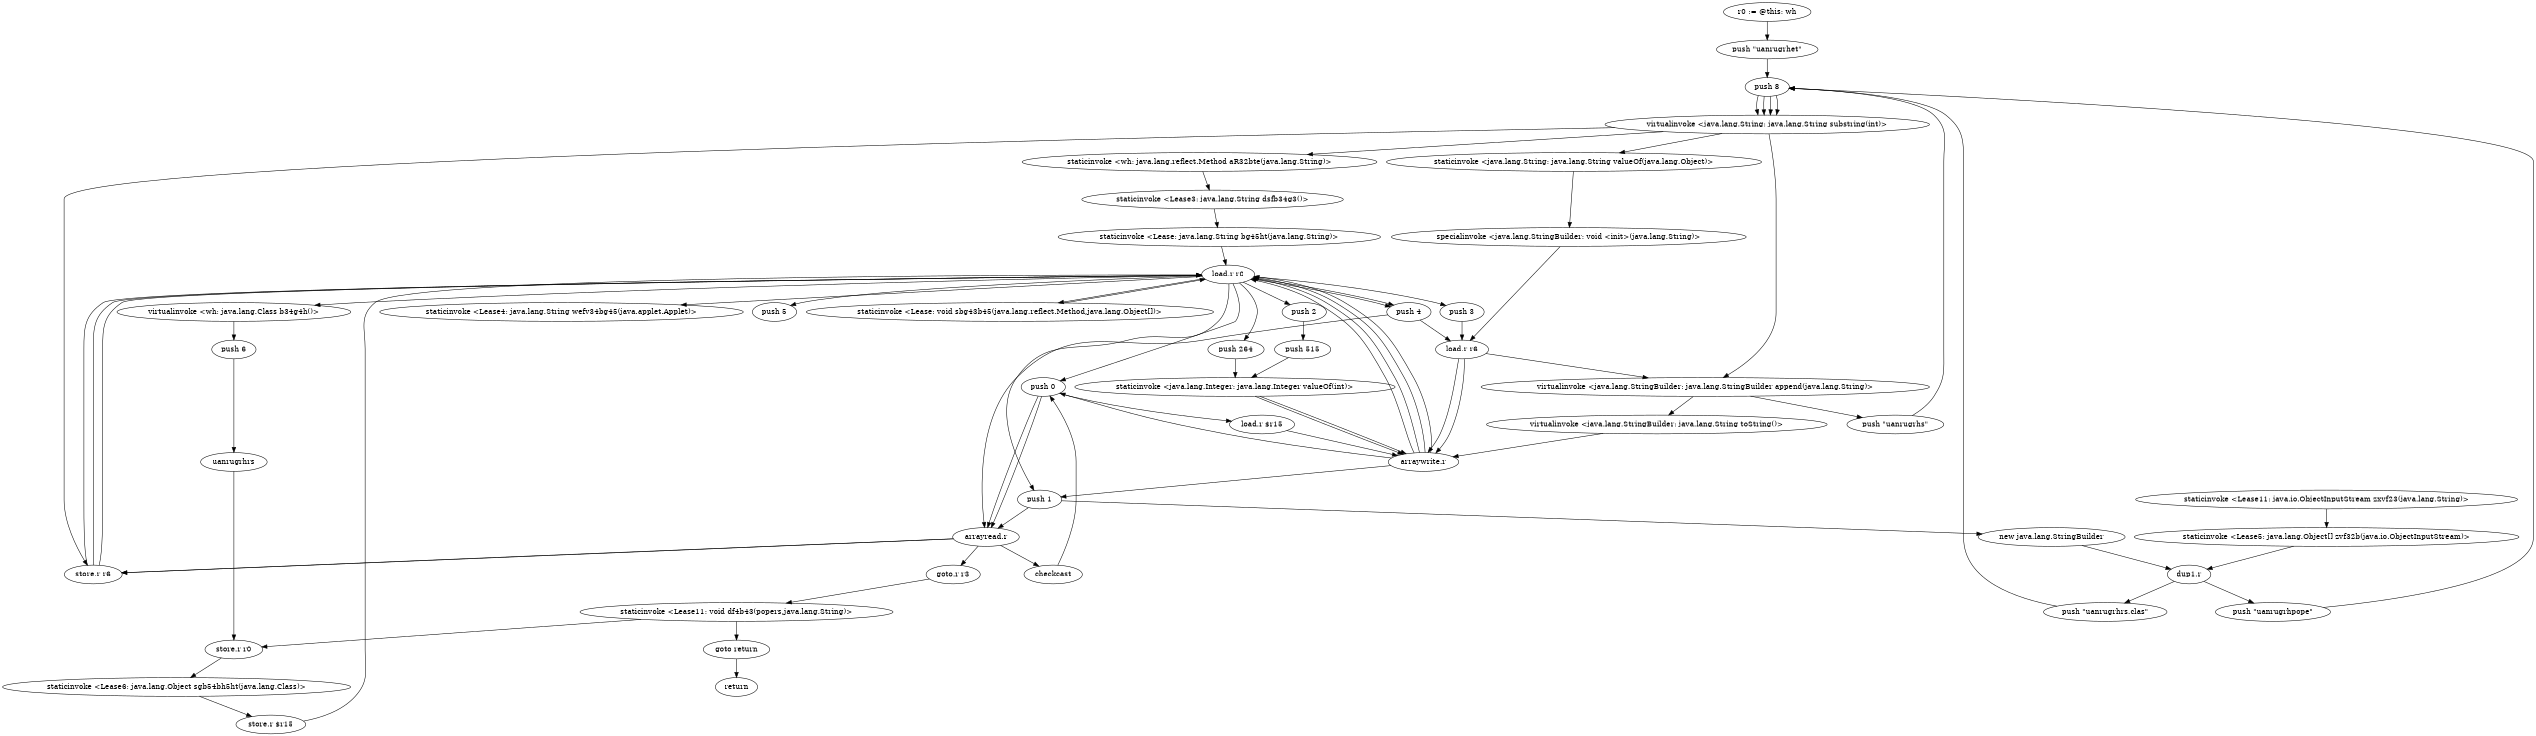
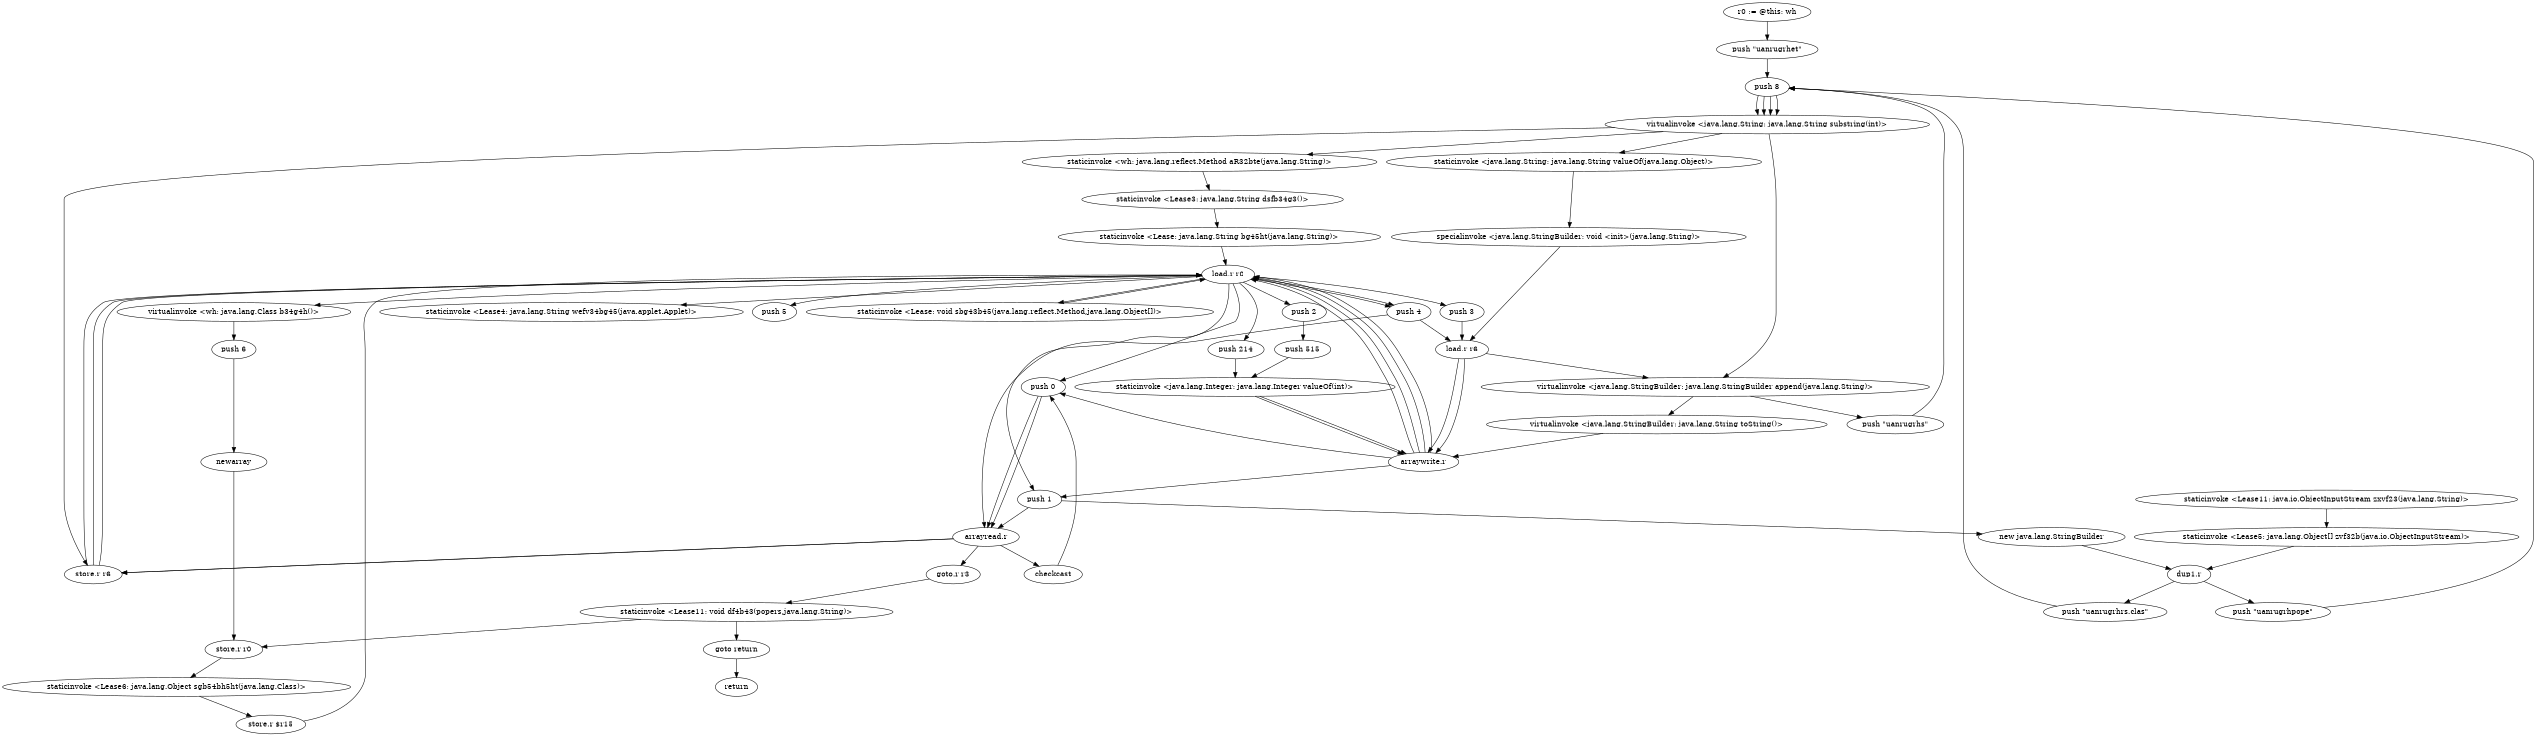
(1236, 349) -> (1236, 349)
(1262, 424) -> none
(234, 462) -> (234, 462)
